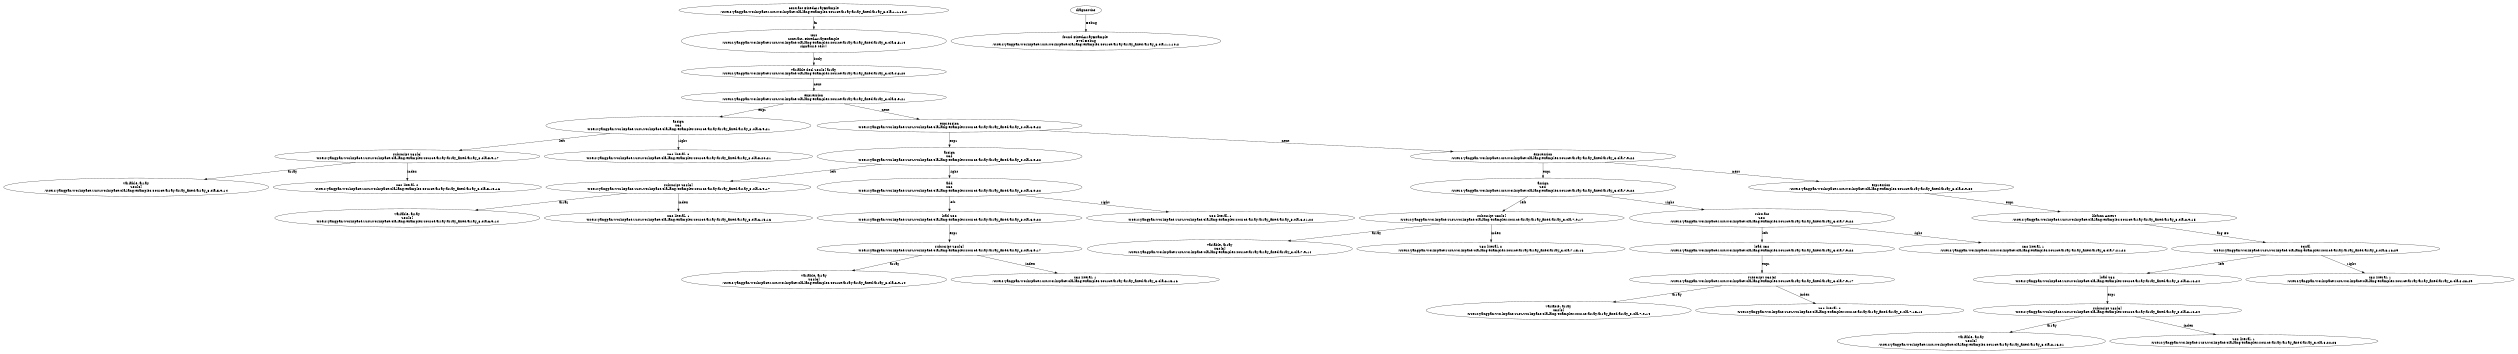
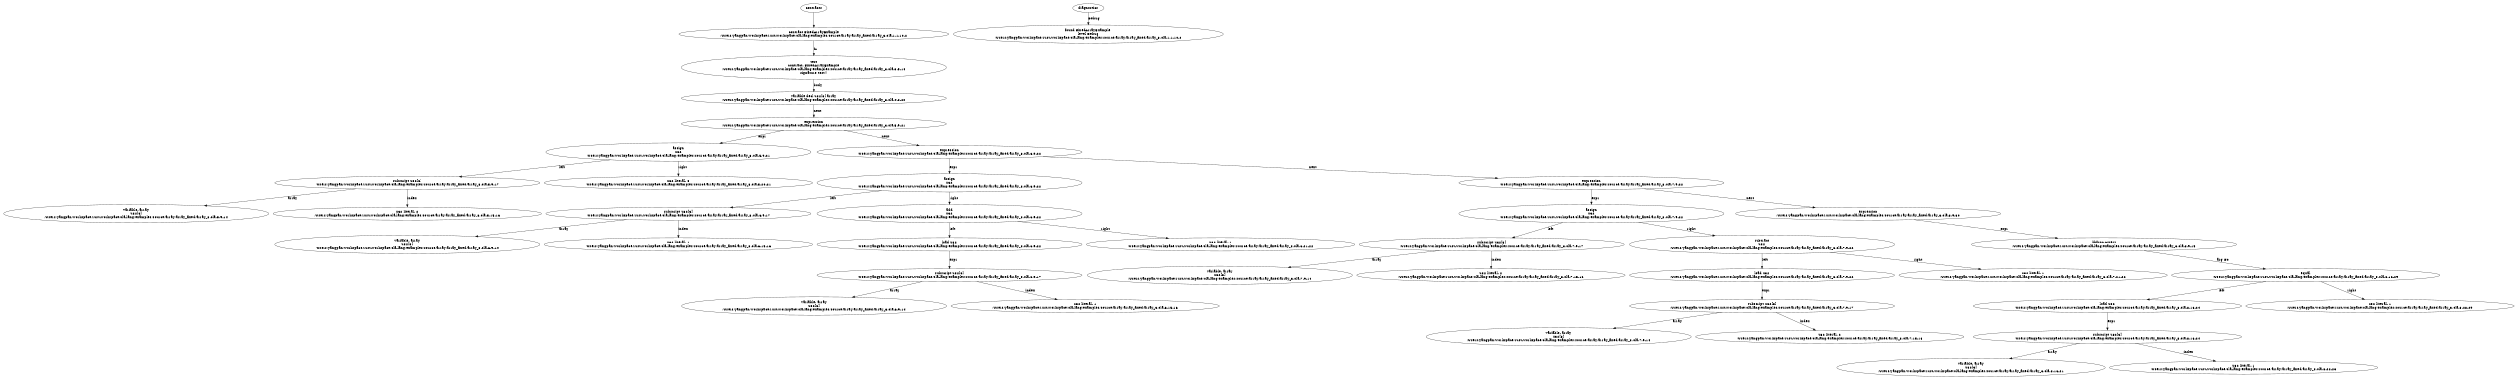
none -> (814, 8)
